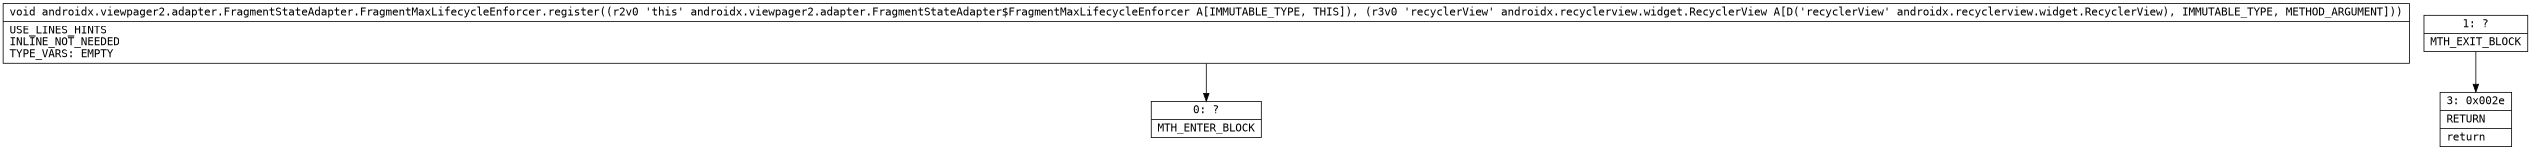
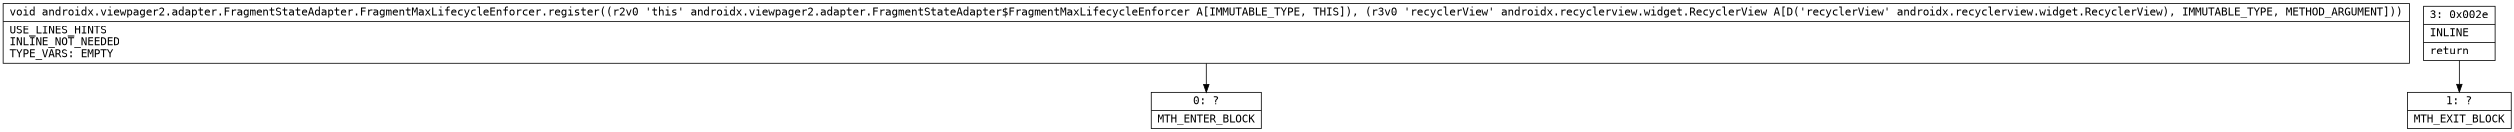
(2476, 68) -> (2459, 72)
(2466, 119) -> (2450, 33)
